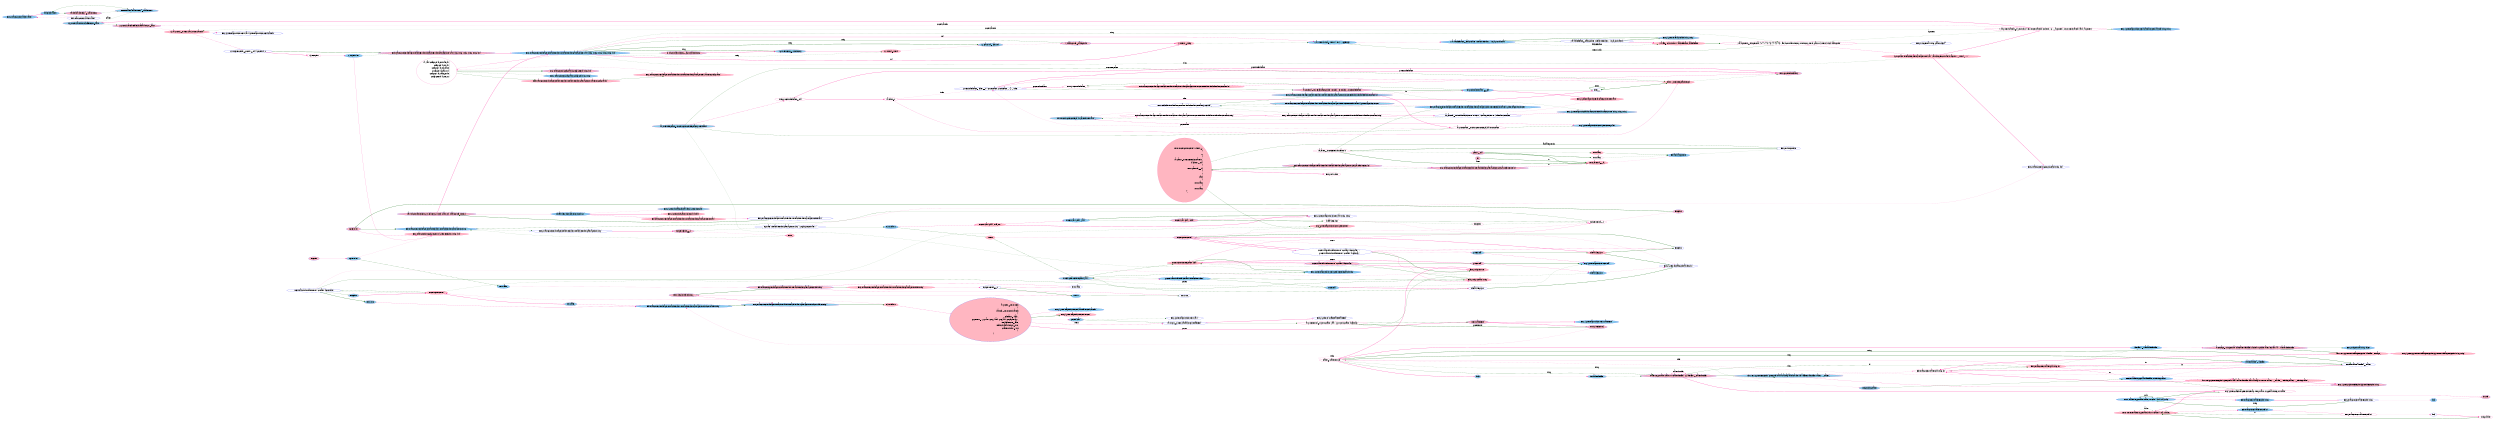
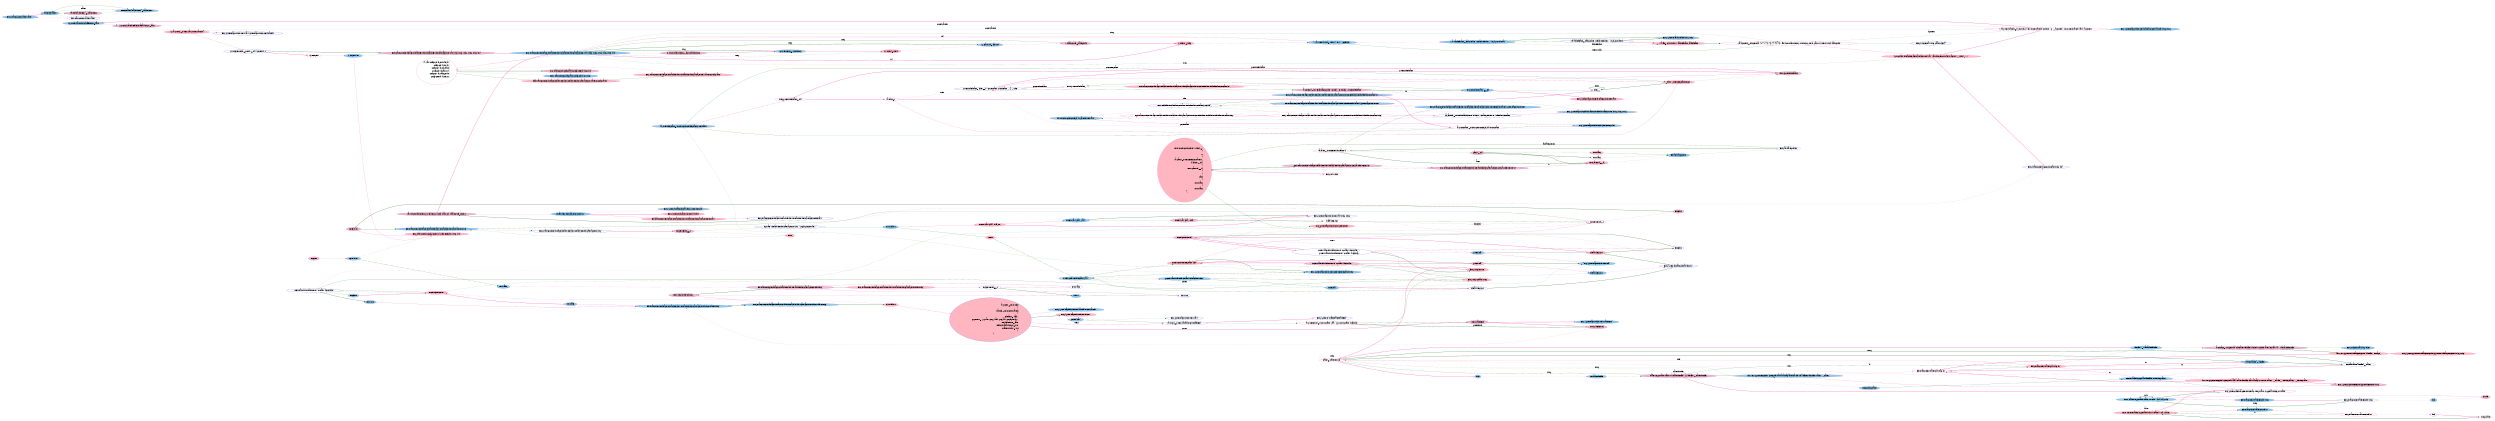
(114, 18) -> (87, 9)
(1789, 148) -> (1789, 148)
(1478, 158) -> none
